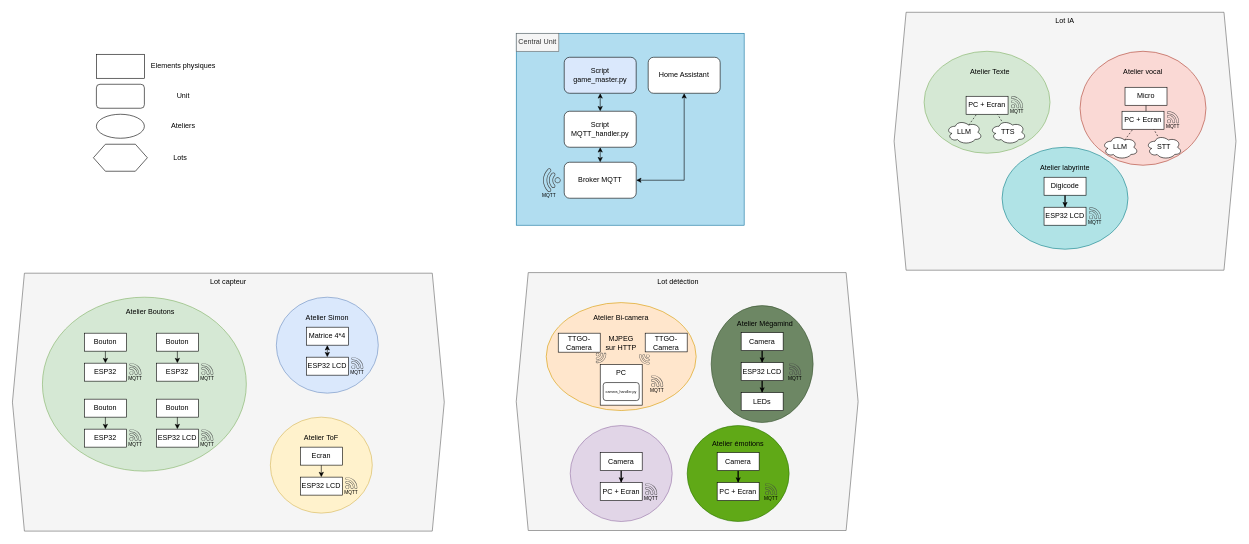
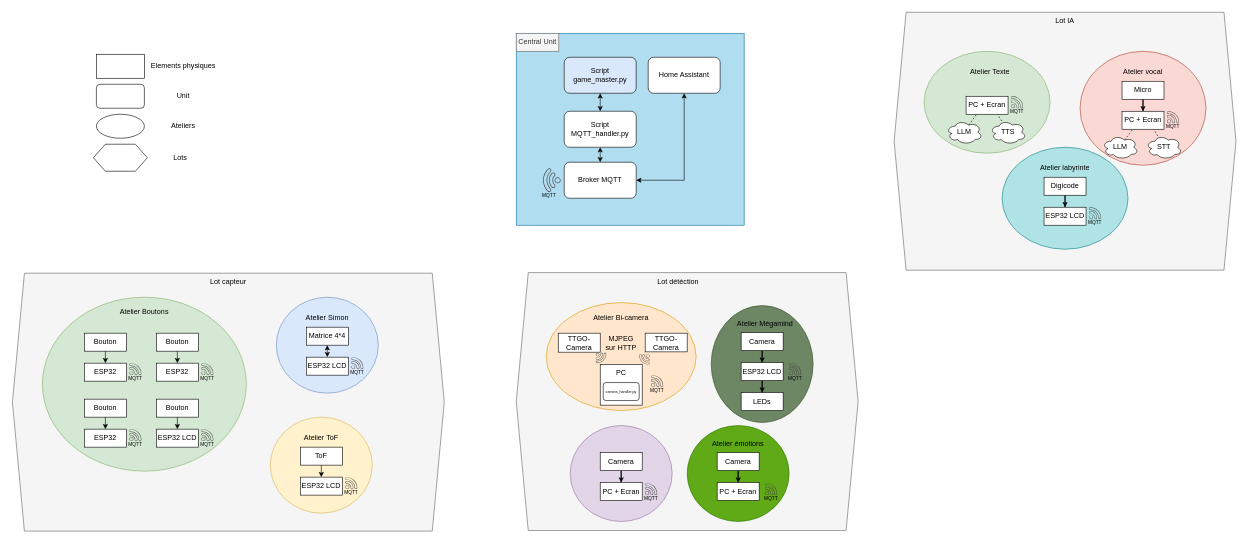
(1146, 96) -> (1143, 90)
(150, 312) -> (144, 312)
(321, 456) -> (321, 456)
